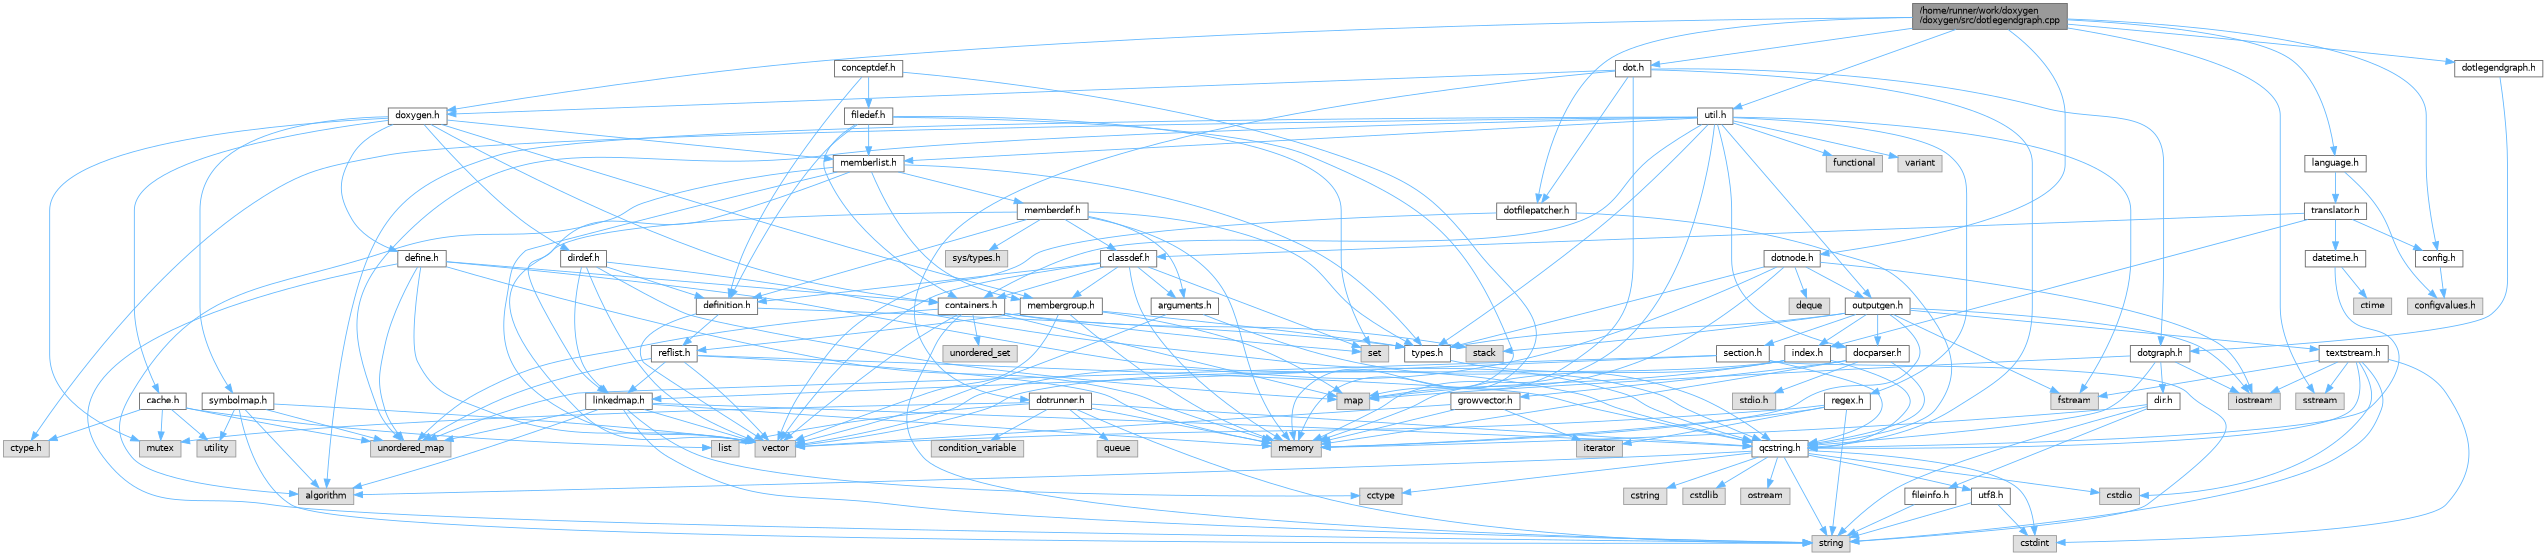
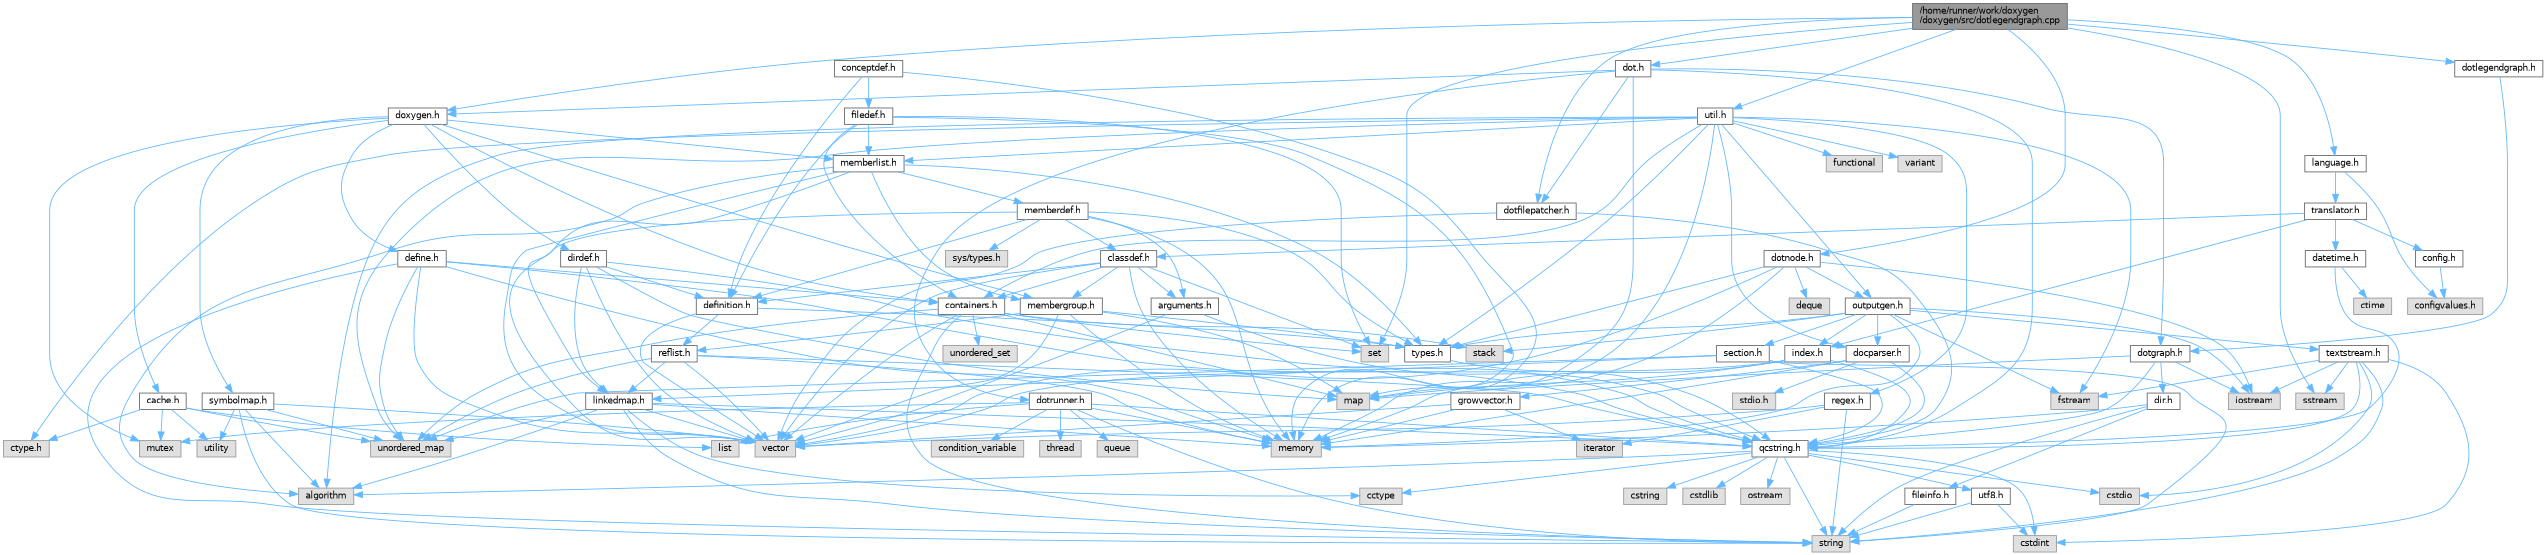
(2360, 60) -> (1541, 64)
(1578, 434) -> none
none -> (1060, 449)
